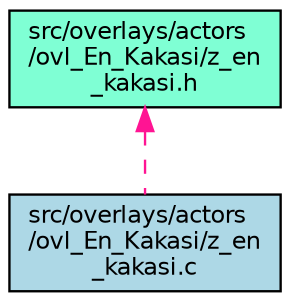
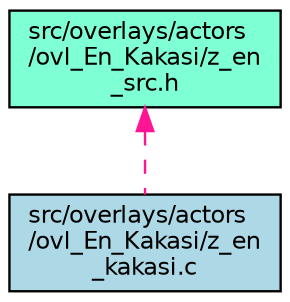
(145, 59) -> (145, 59)
